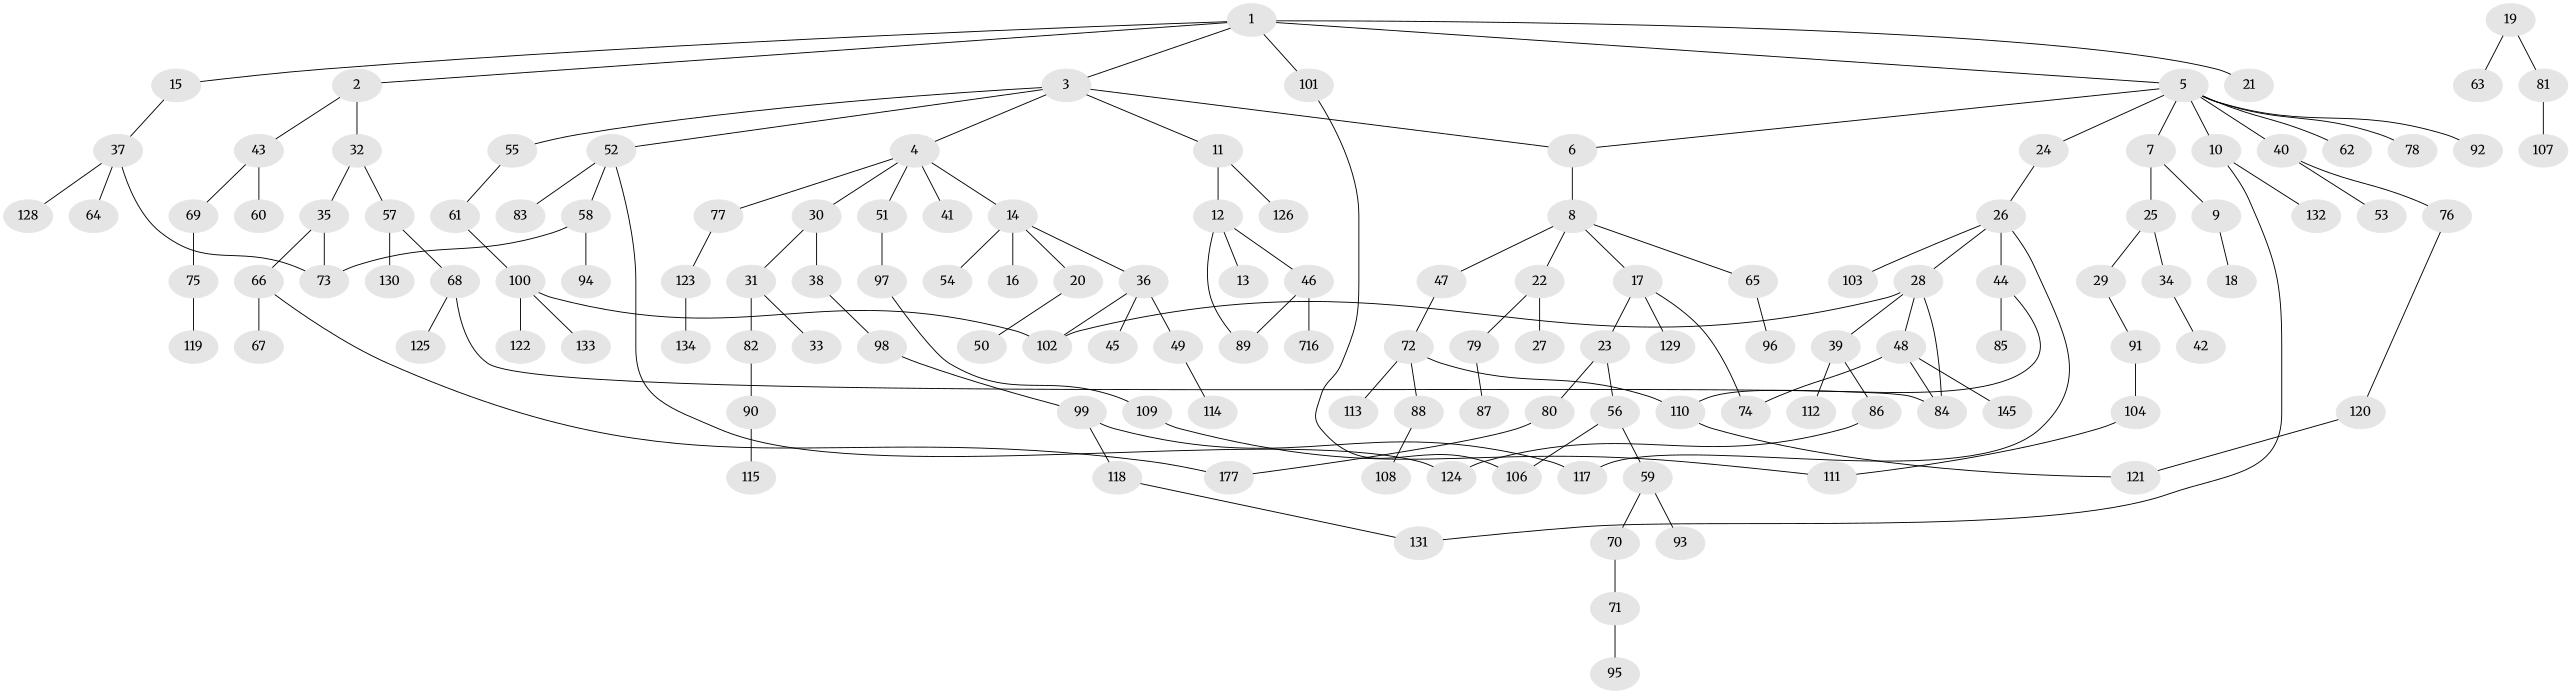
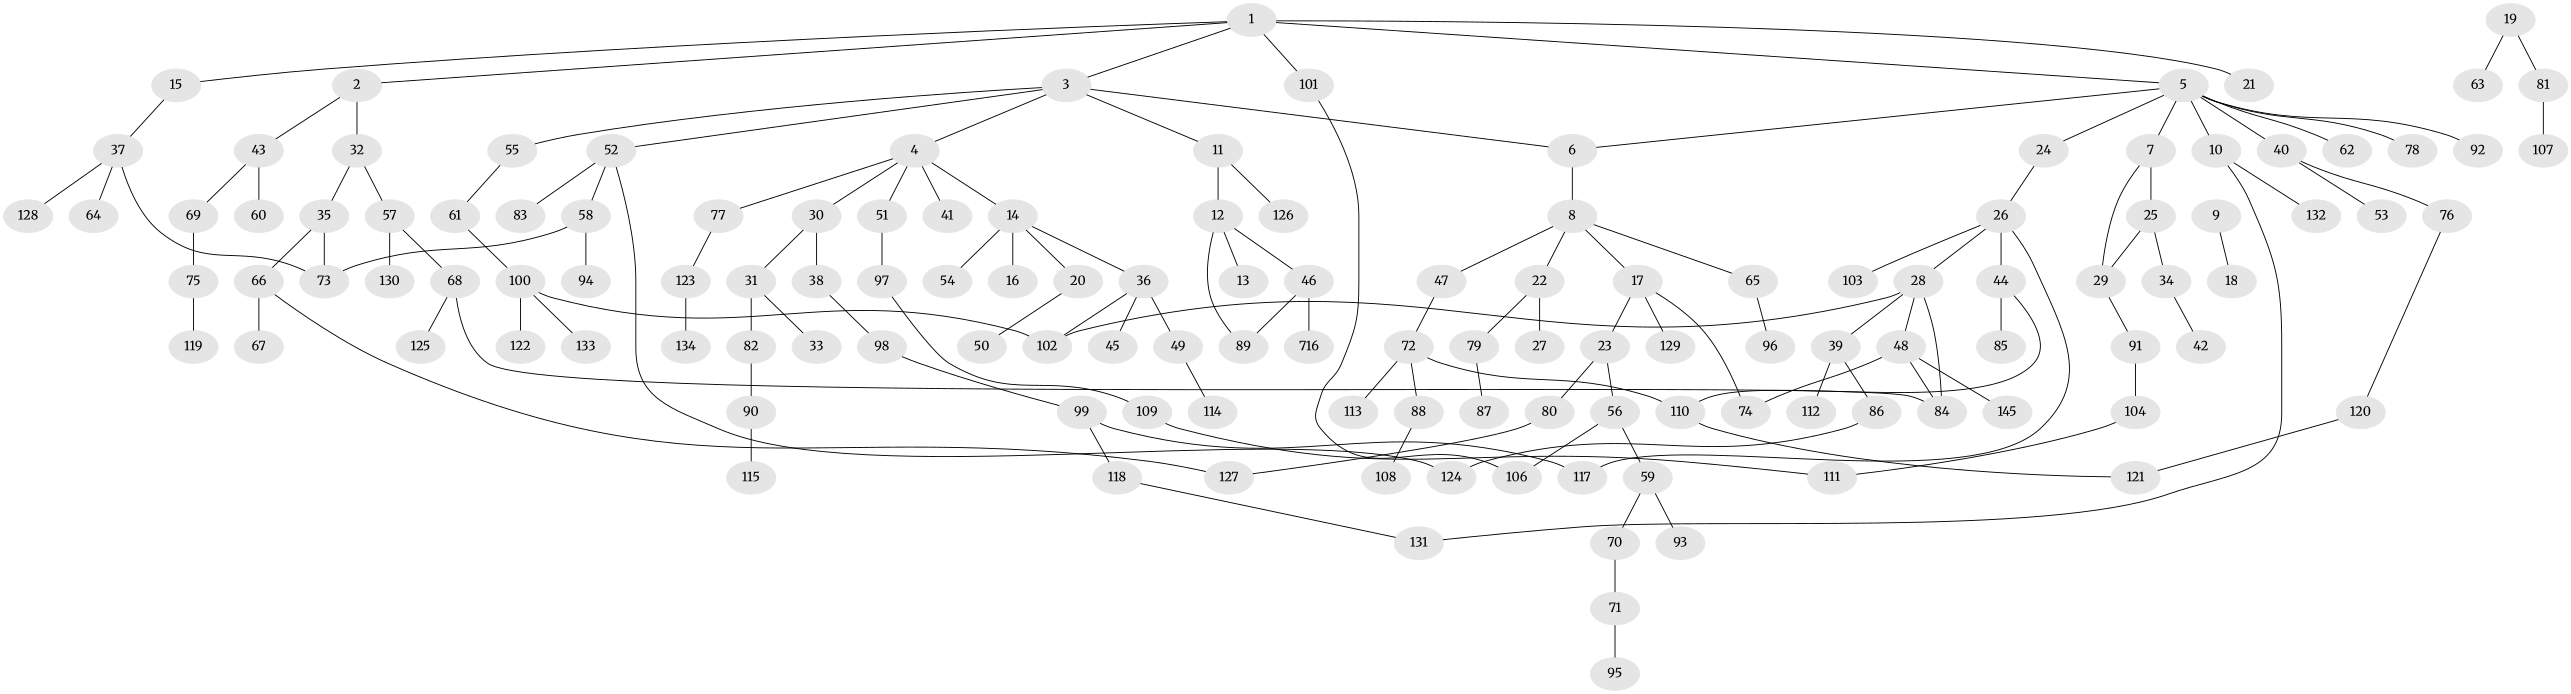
(2184, 183) -> (2114, 213)
(1229, 478) -> (1229, 478)
